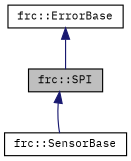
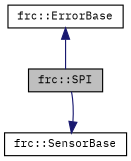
(58, 118) -> (73, 107)
